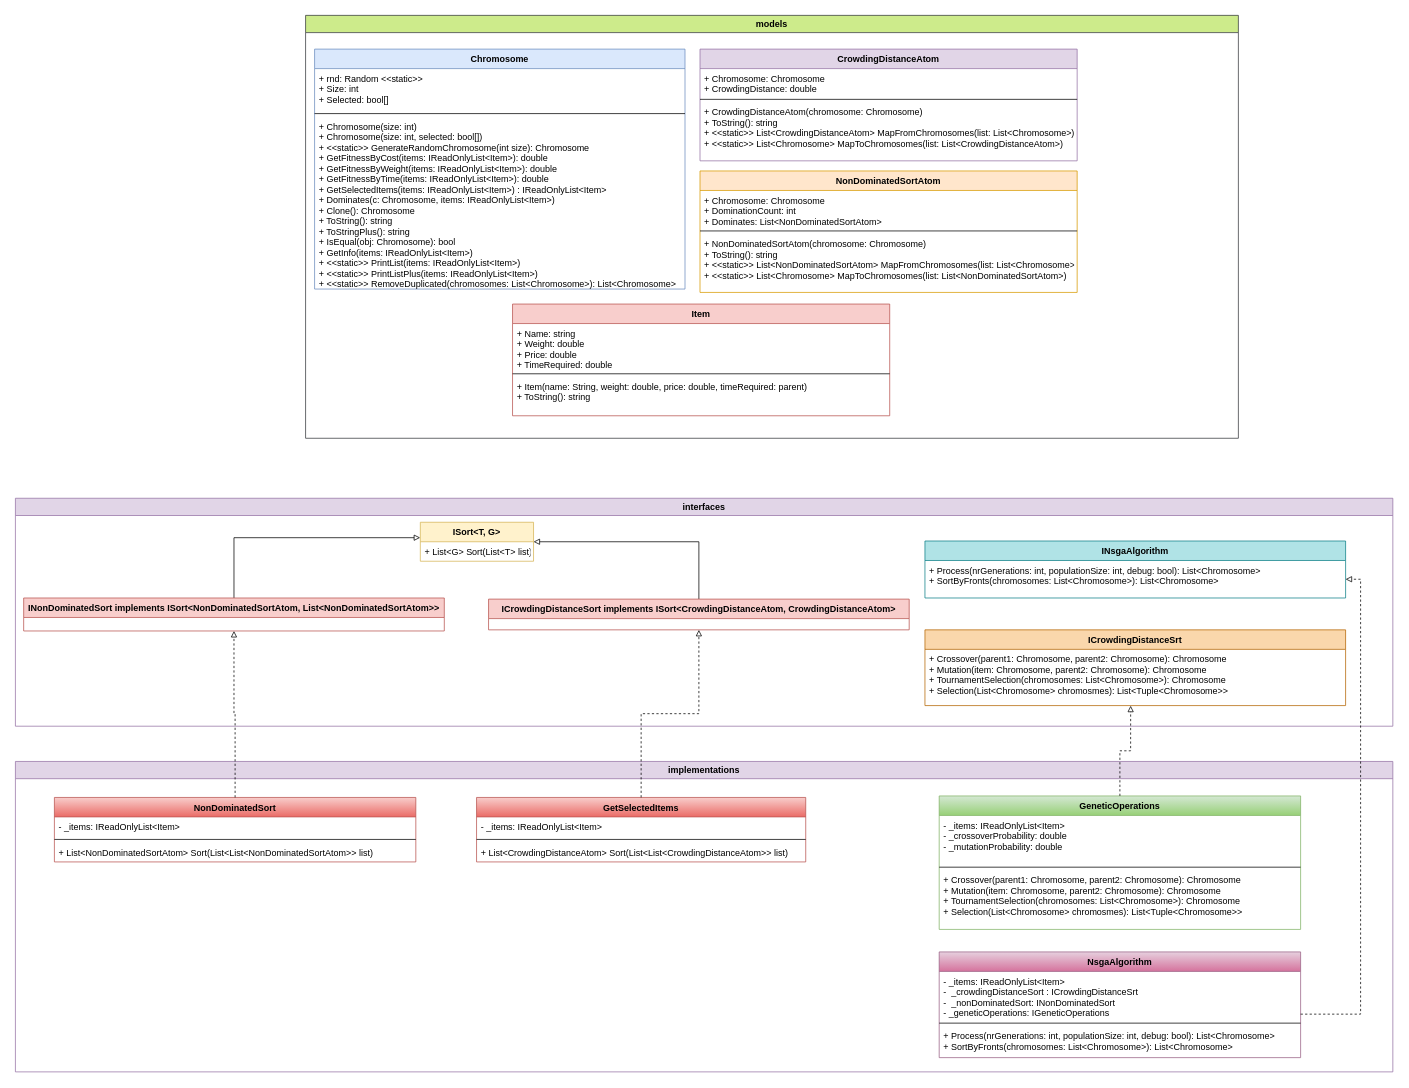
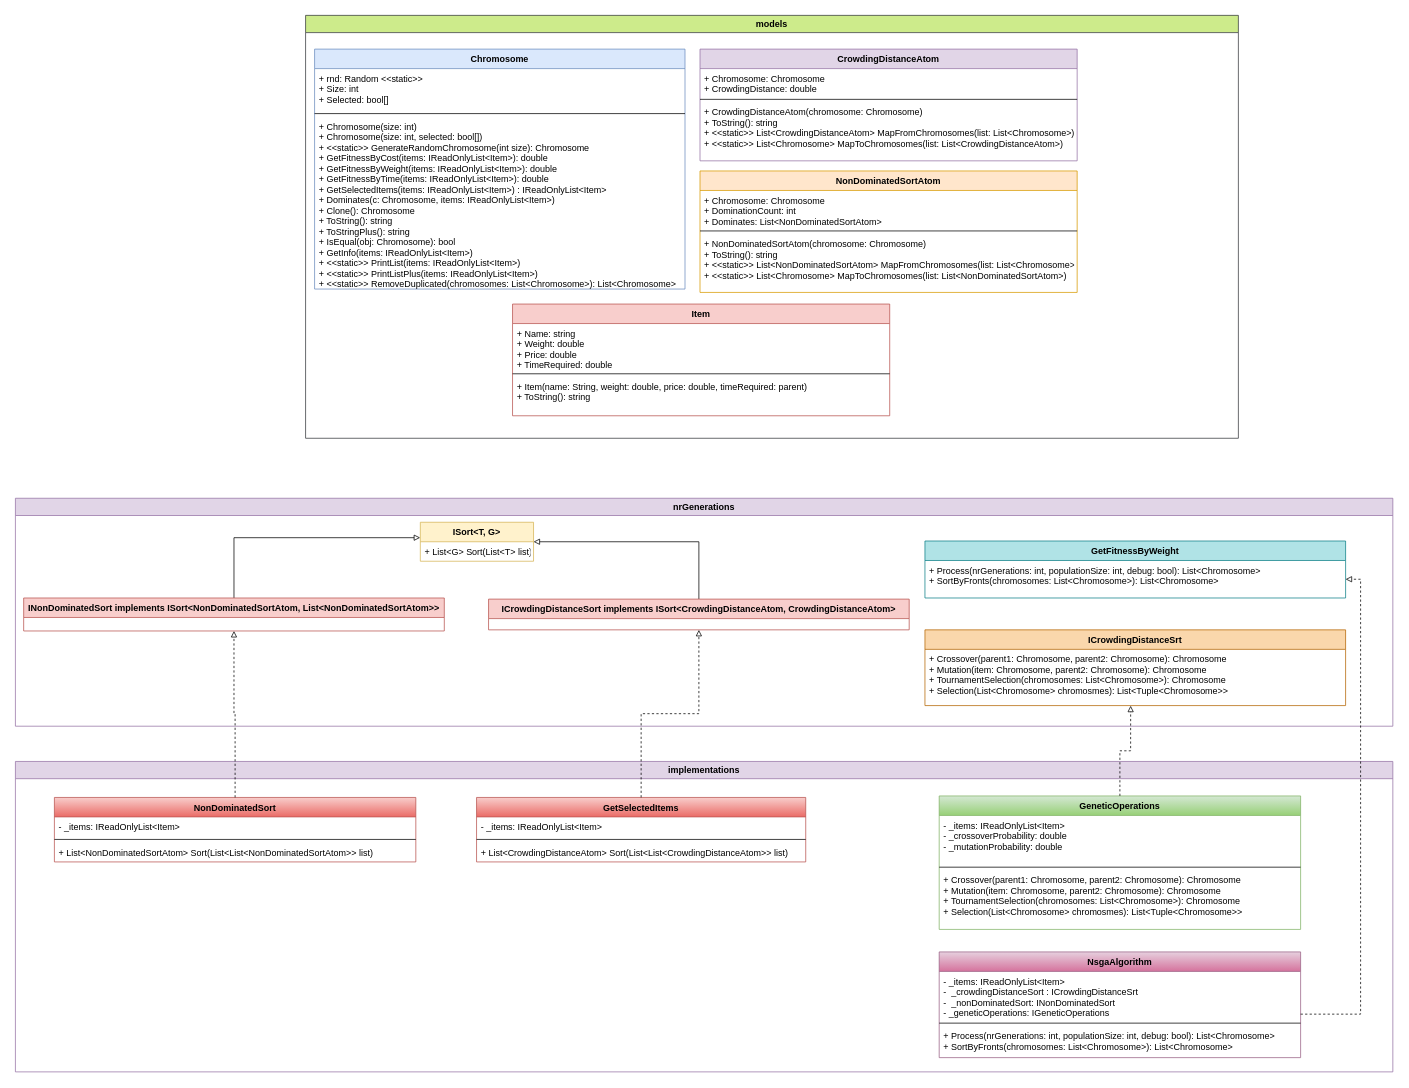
(704, 507) -> (704, 507)
(1135, 551) -> (1135, 551)
